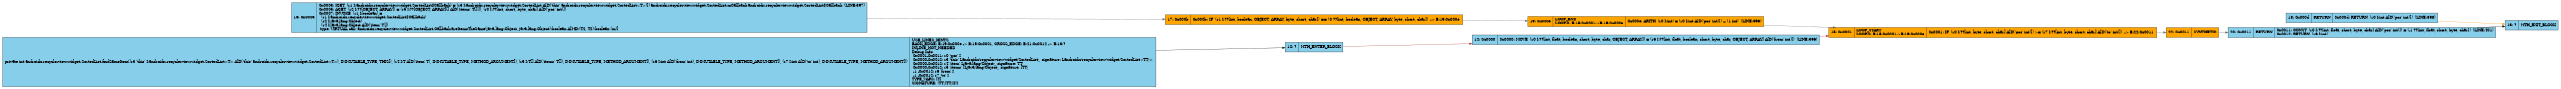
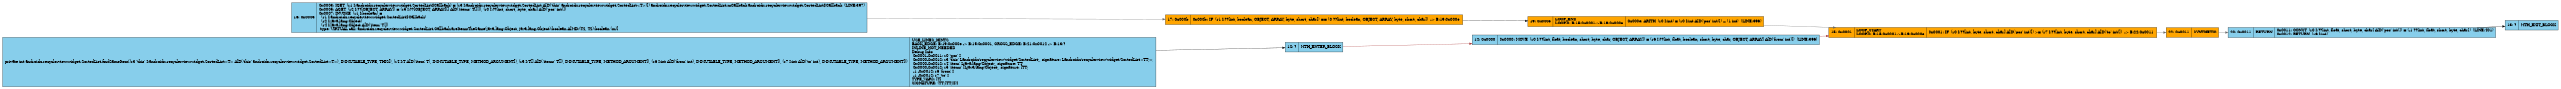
(2362, 18) -> none
(1494, 21) -> (1494, 21)
